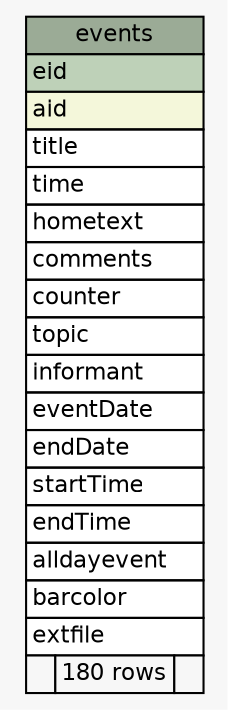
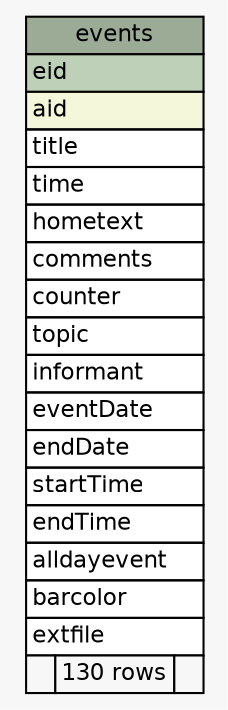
(115, 673) -> (115, 673)
